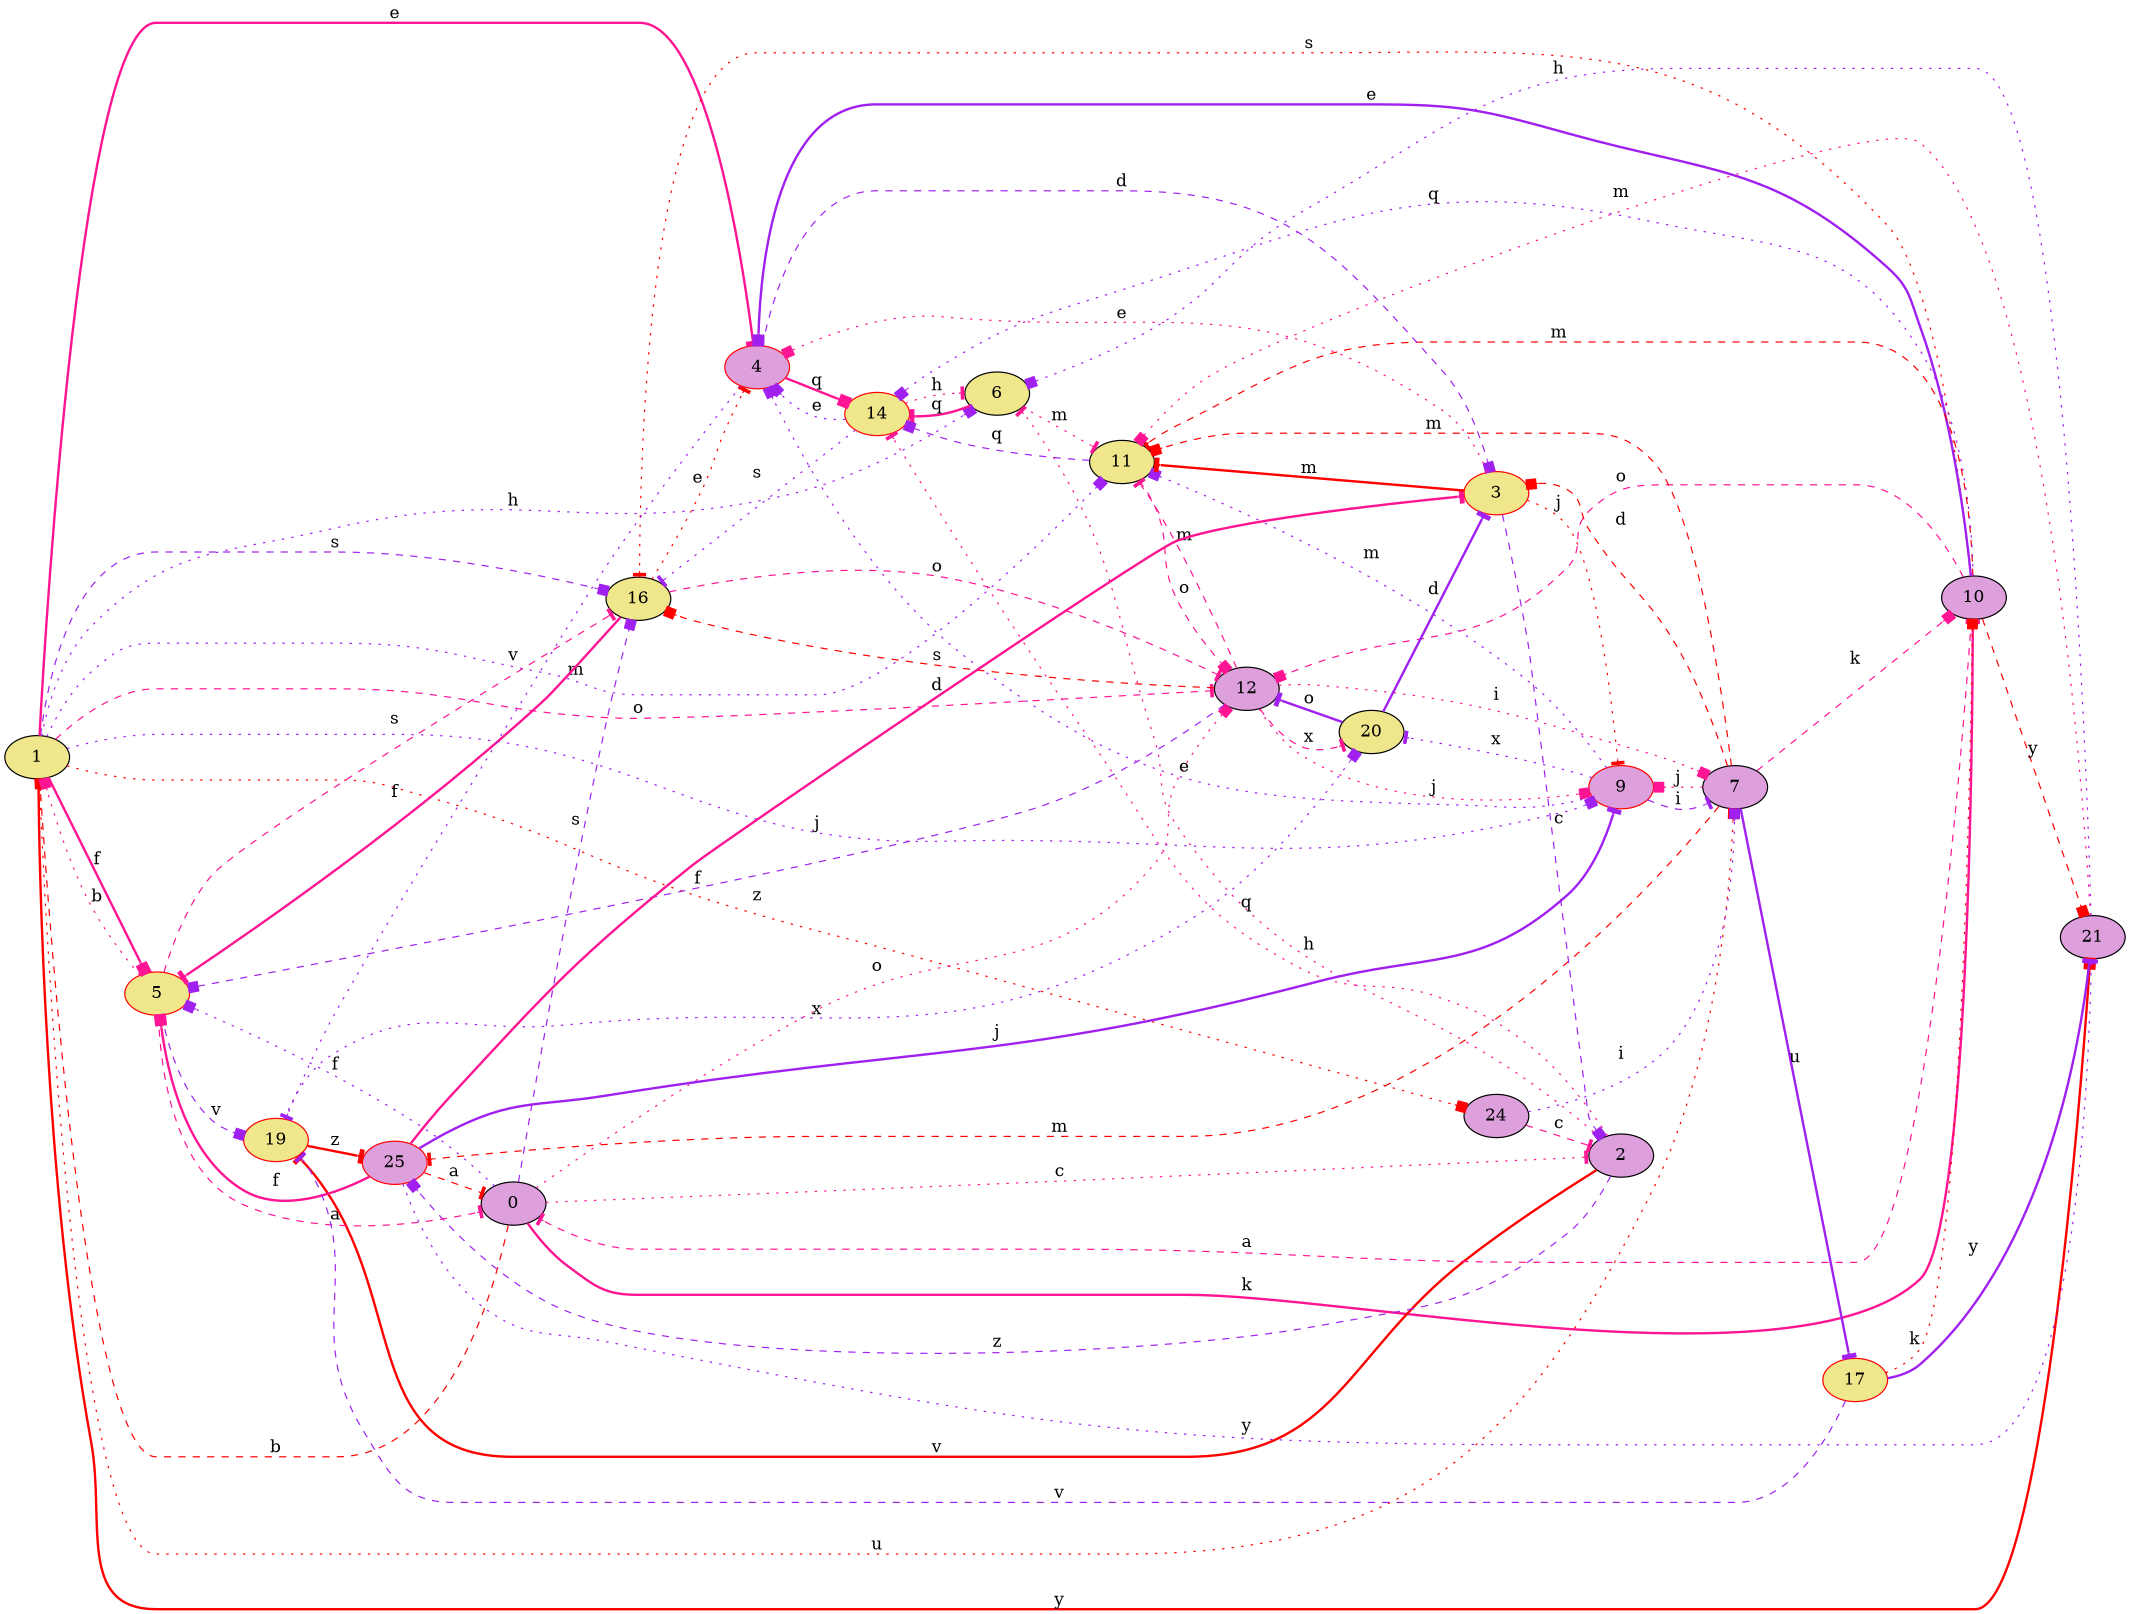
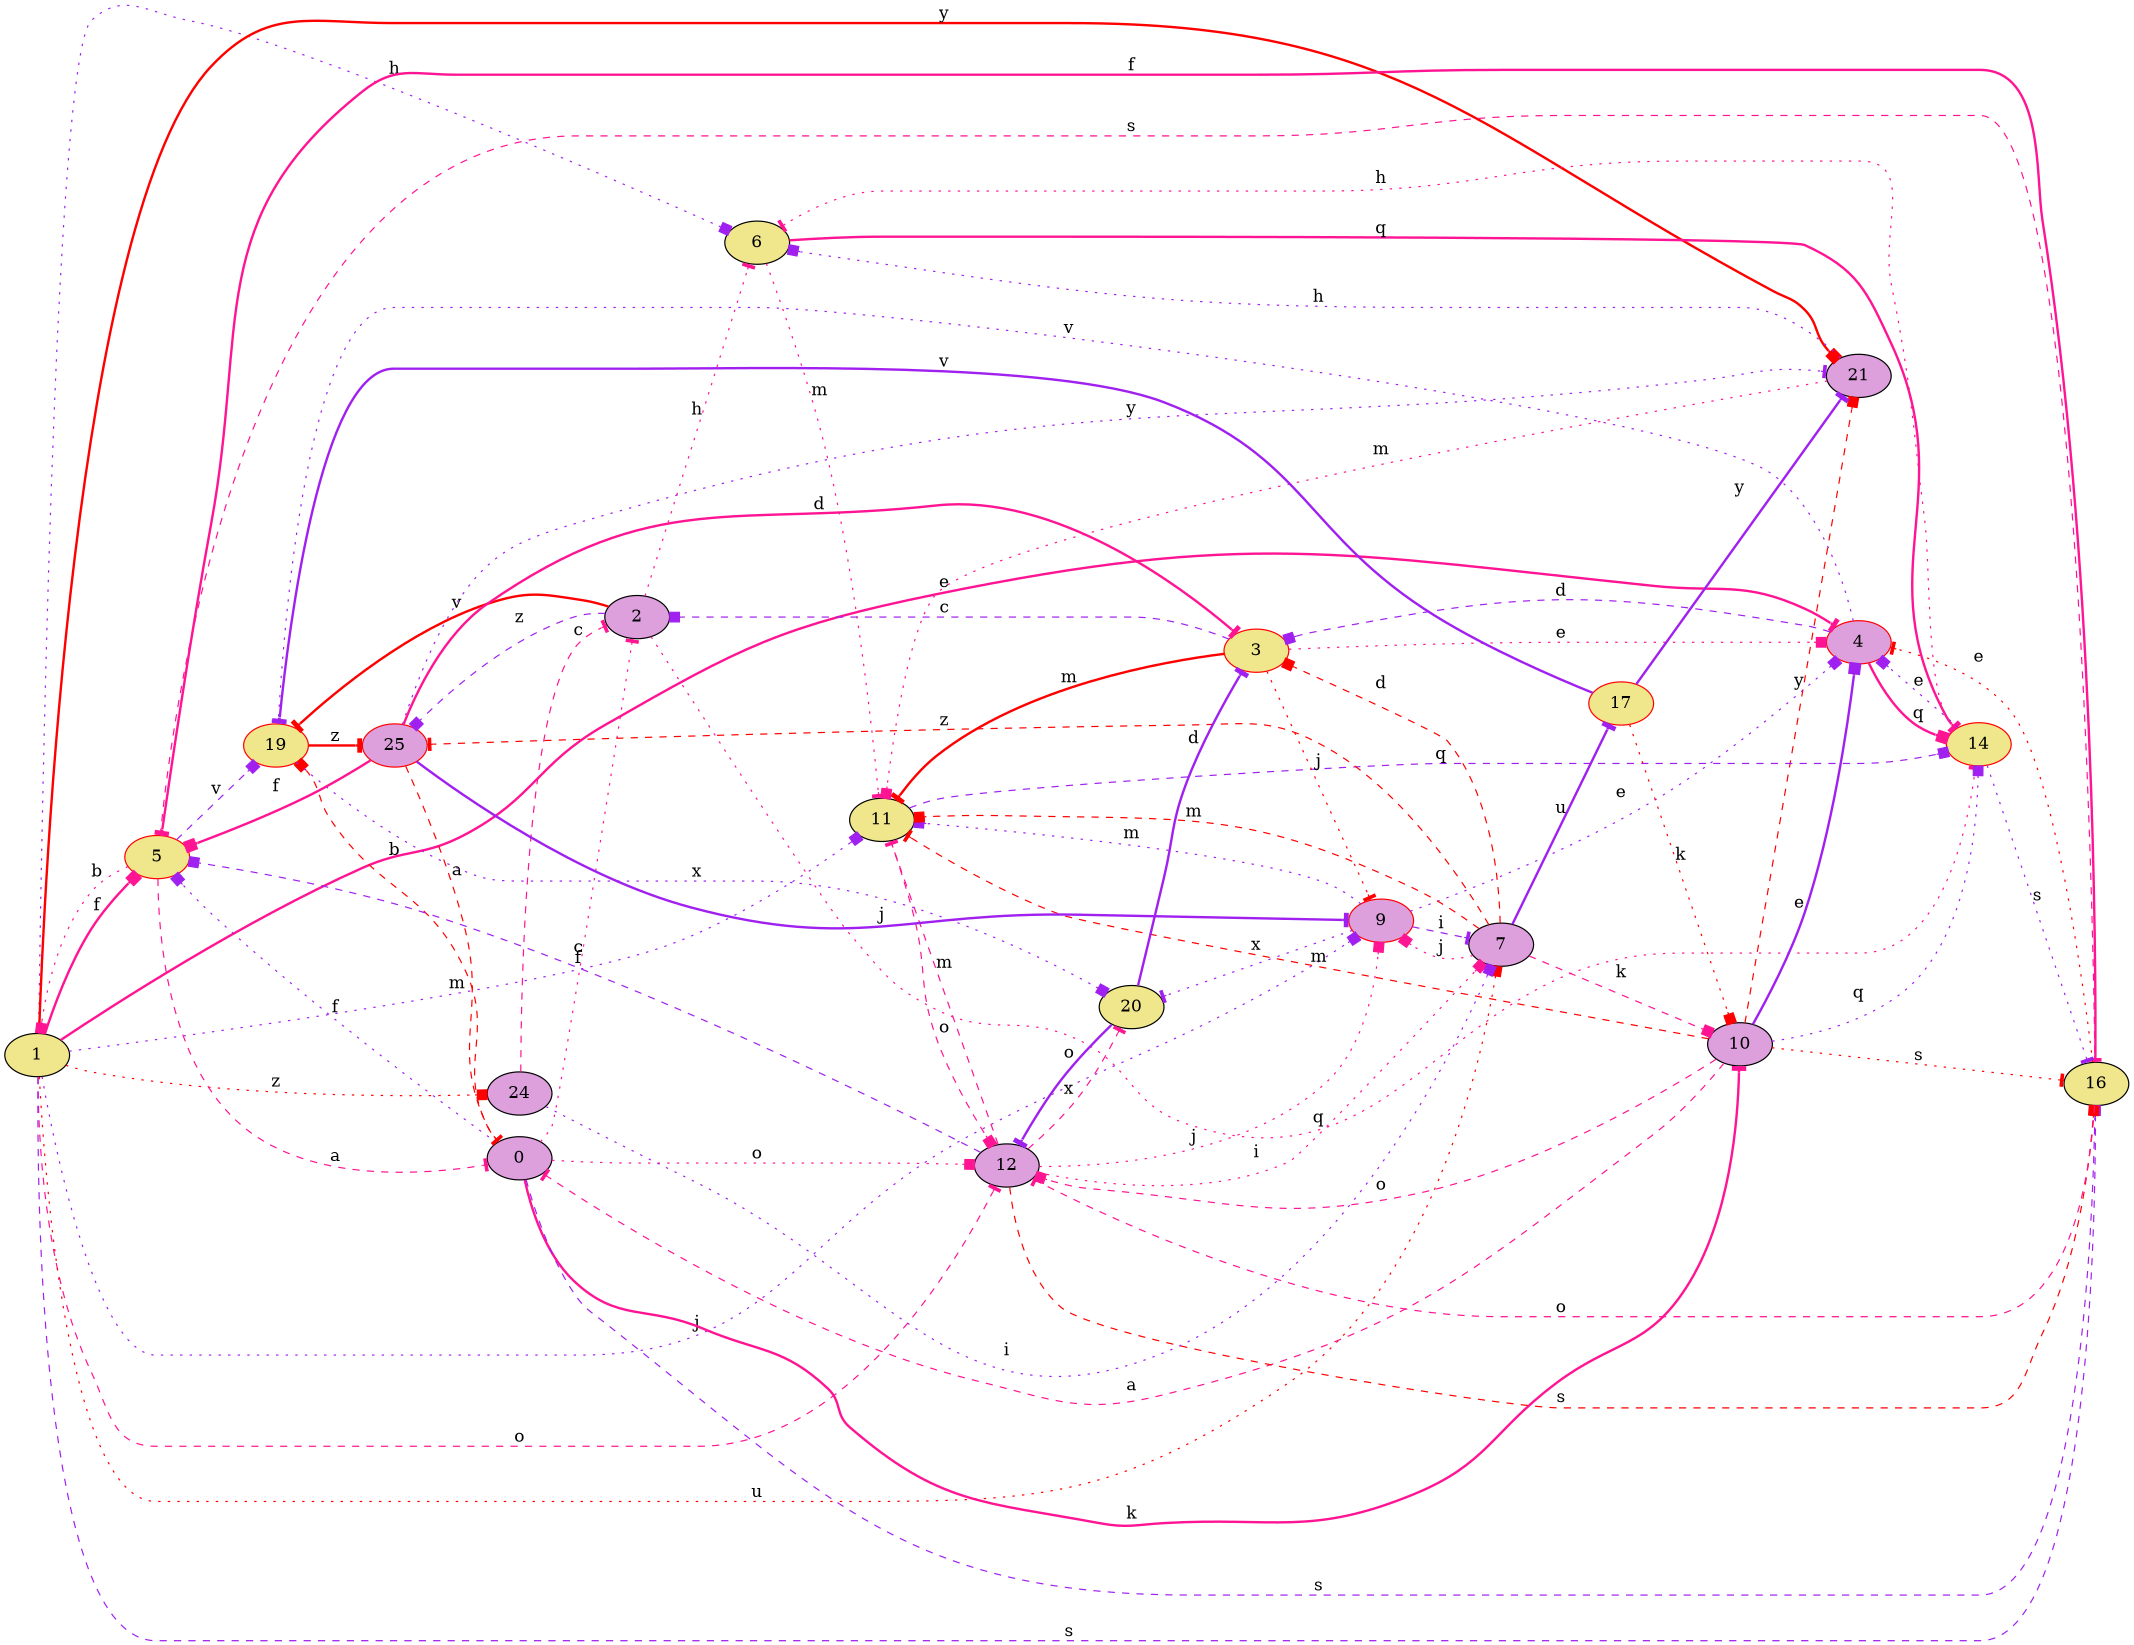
(1060, 1127) -> (944, 721)
(111, 1374) -> (445, 936)
(971, 1502) -> (852, 369)
